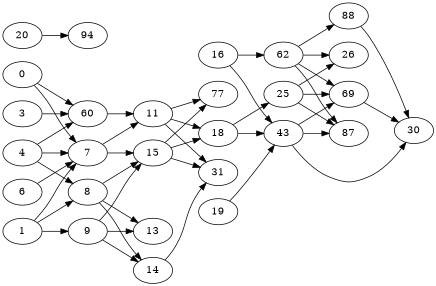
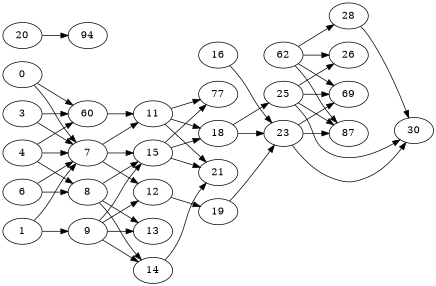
(349, 16) -> (349, 16)
(247, 55) -> none
(378, 110) -> (333, 154)
none -> (51, 131)
(283, 133) -> (283, 133)
(218, 173) -> (218, 173)
none -> (153, 192)
(52, 214) -> (50, 192)
